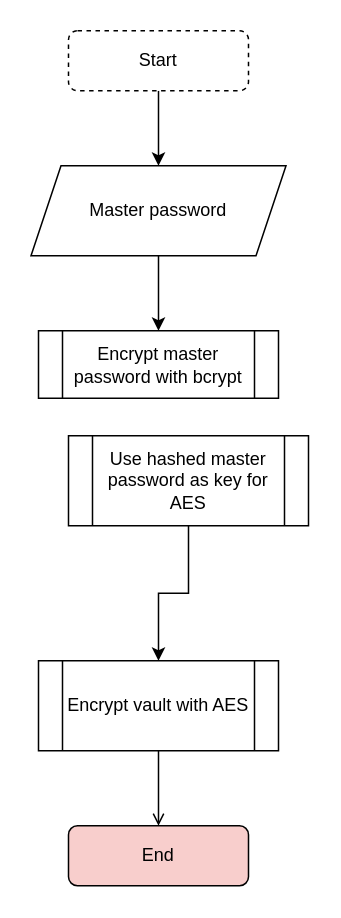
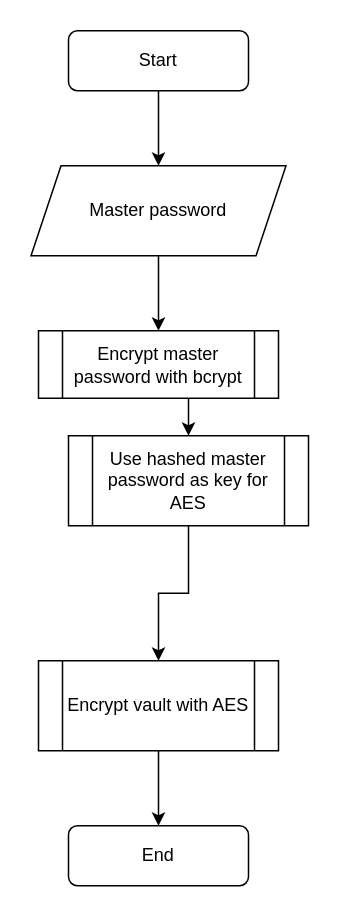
(158, 61) -> (158, 61)
none -> (188, 411)
(158, 816) -> (158, 814)
(158, 856) -> (158, 856)
